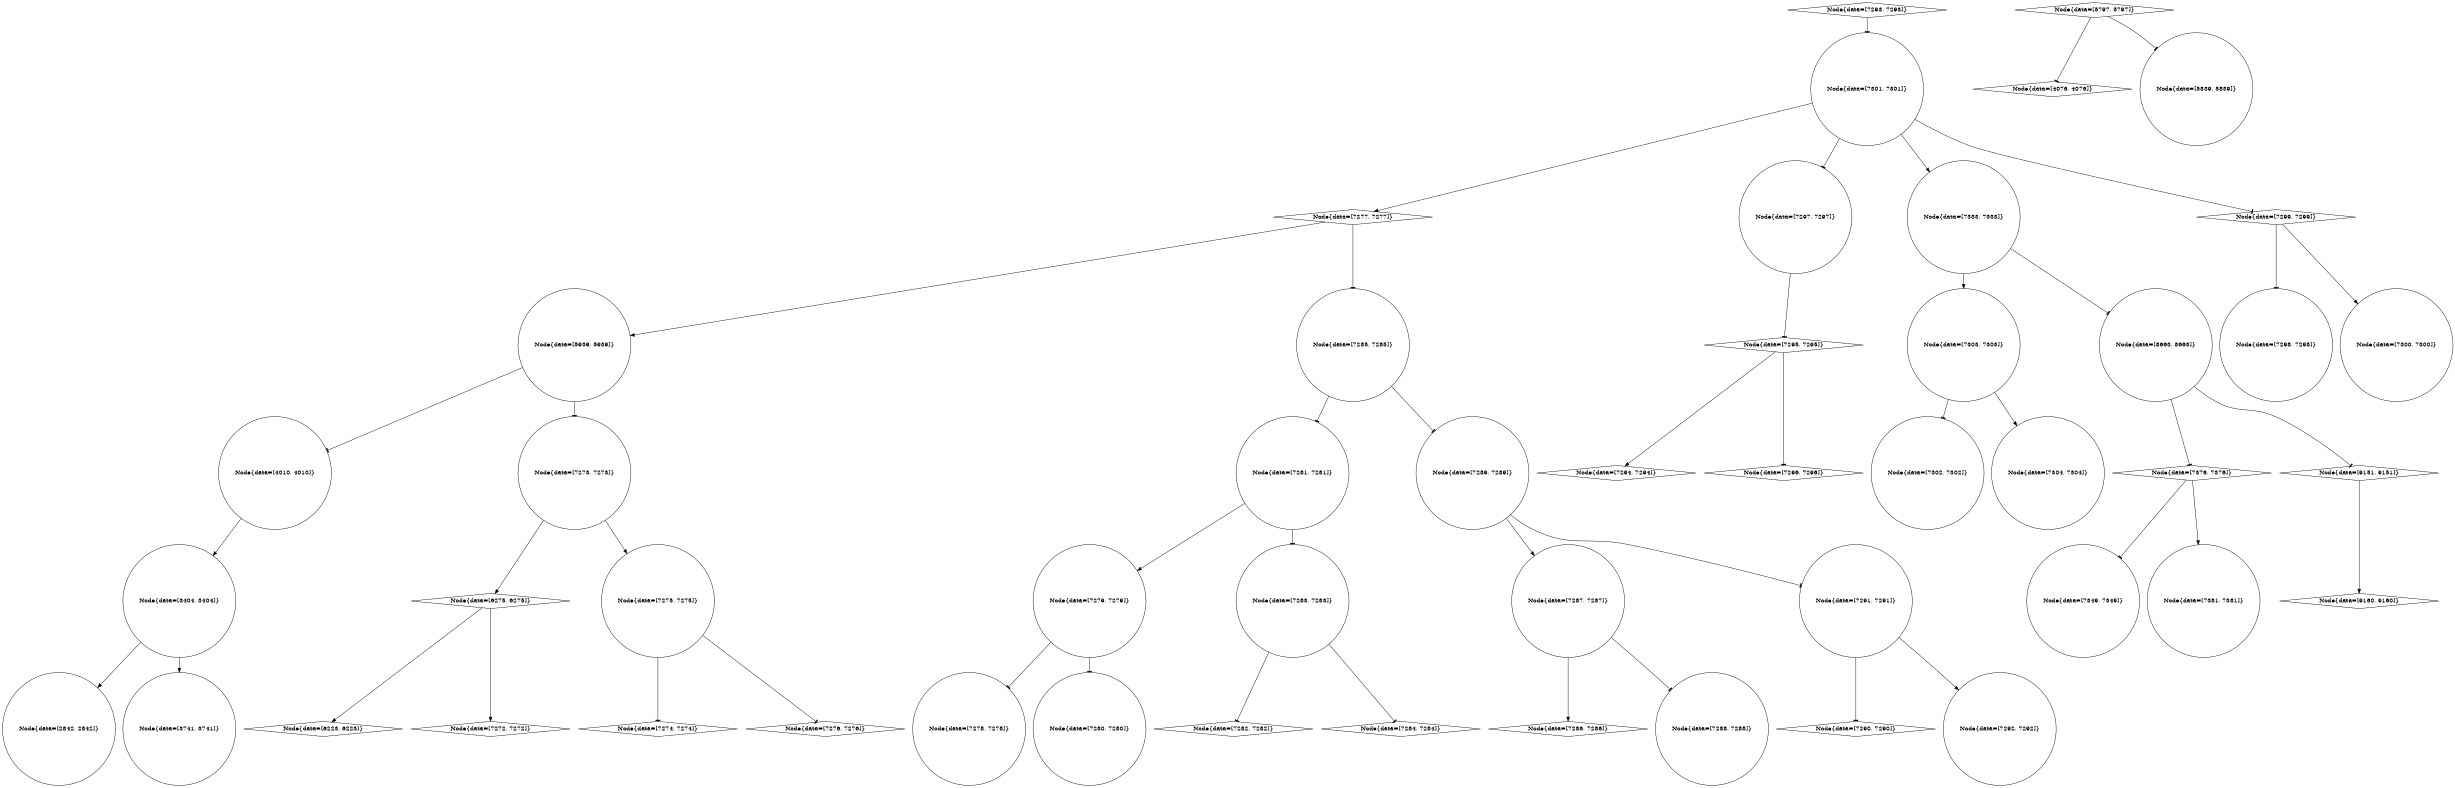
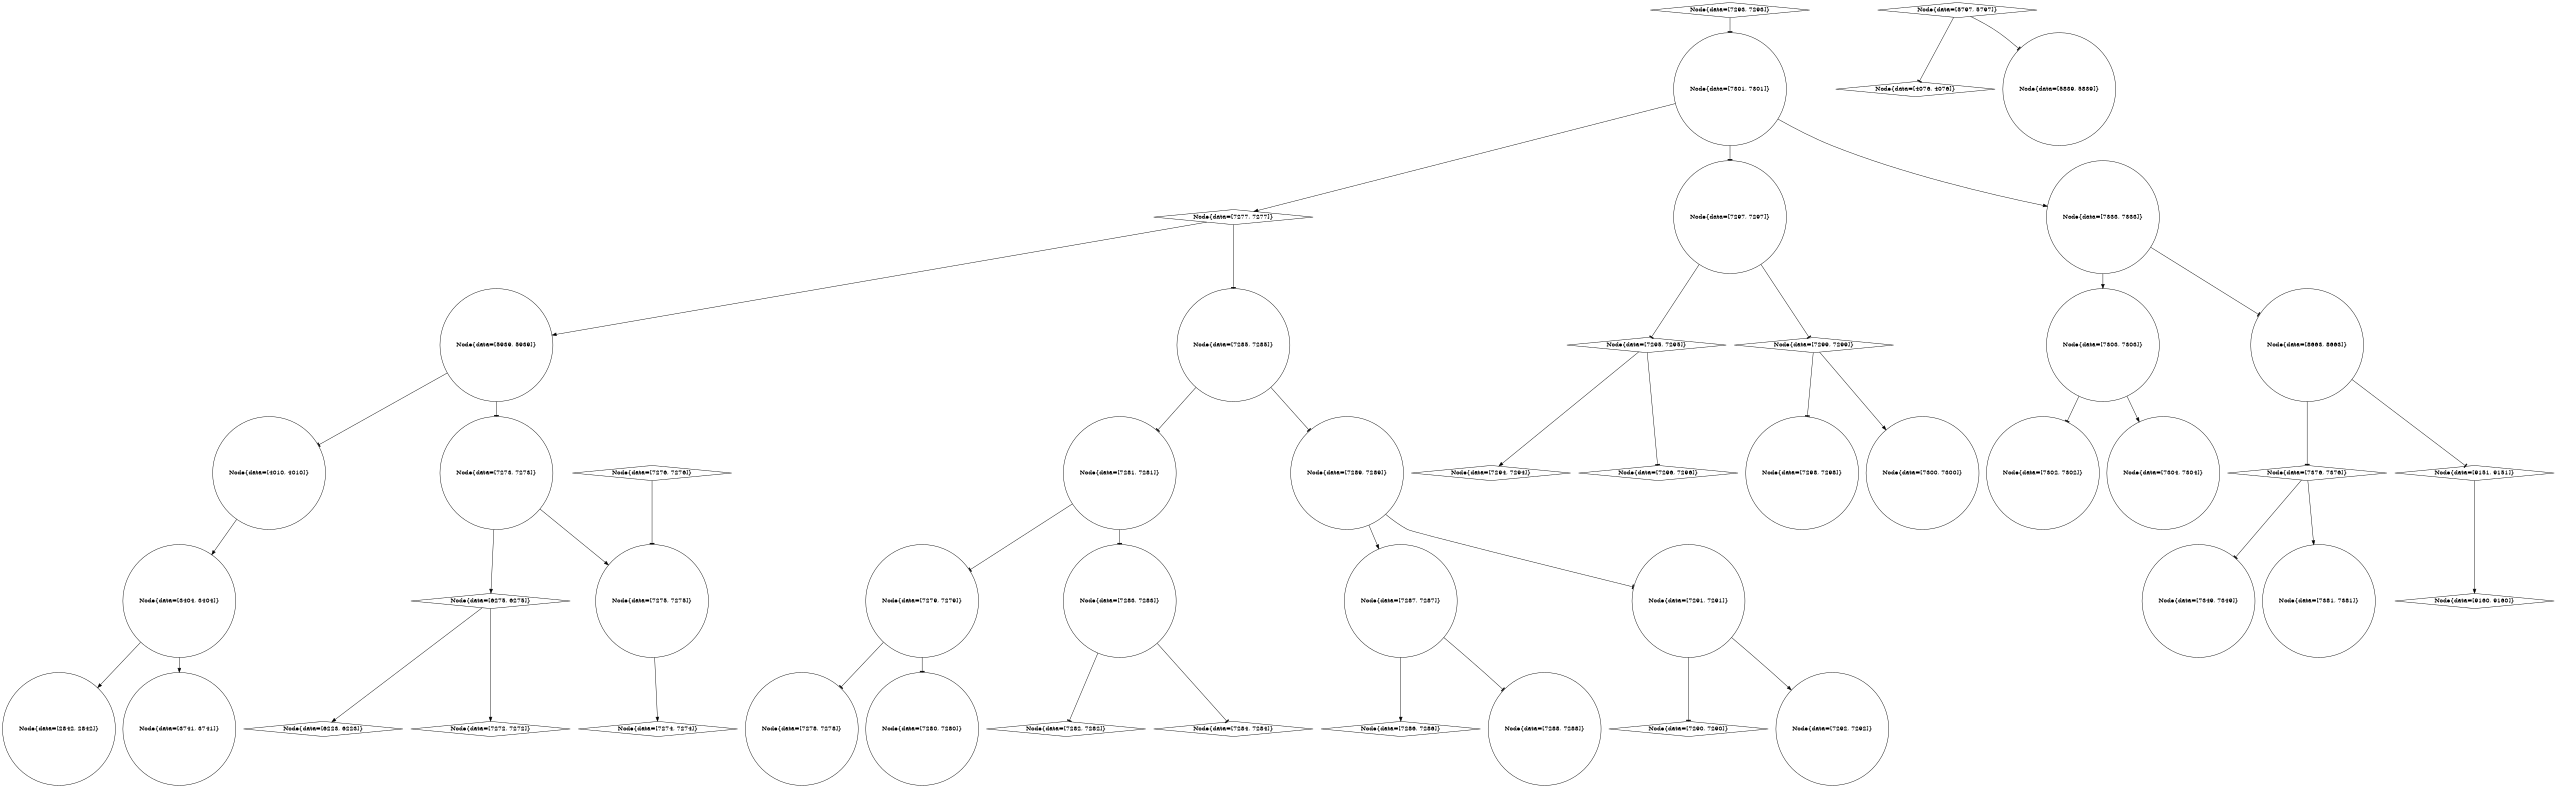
(2080, 173) -> (1785, 300)
(1193, 536) -> (1022, 536)
(759, 678) -> (652, 511)
(658, 688) -> (656, 687)
